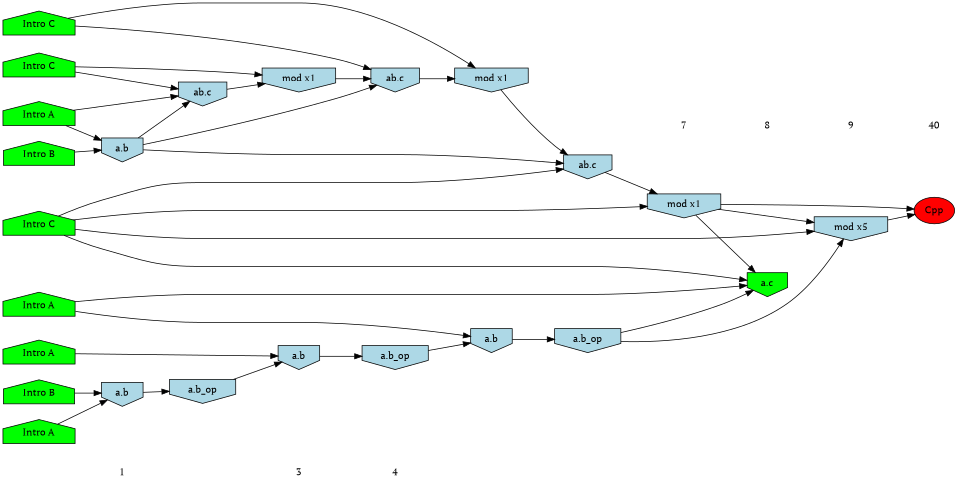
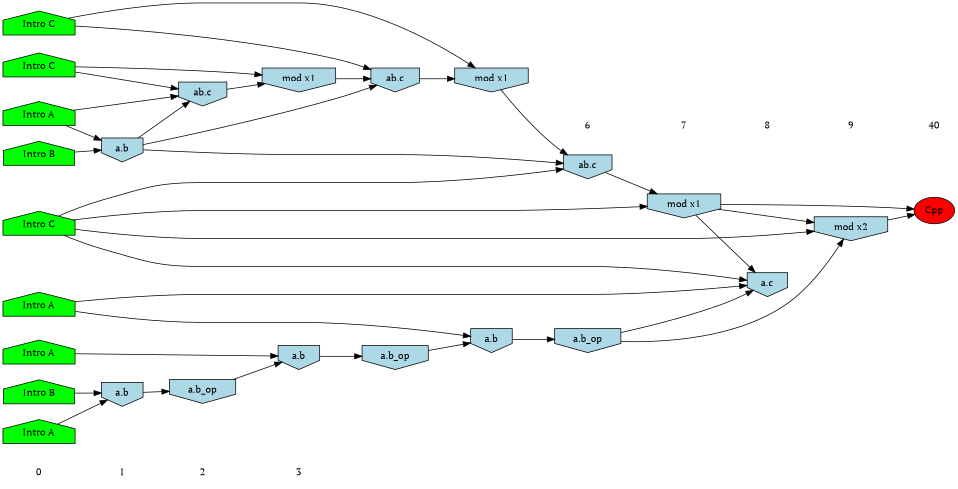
none -> (588, 126)
(851, 227) -> (851, 227)
(767, 283) -> (767, 283)
none -> (39, 473)
none -> (203, 473)
(395, 473) -> none
